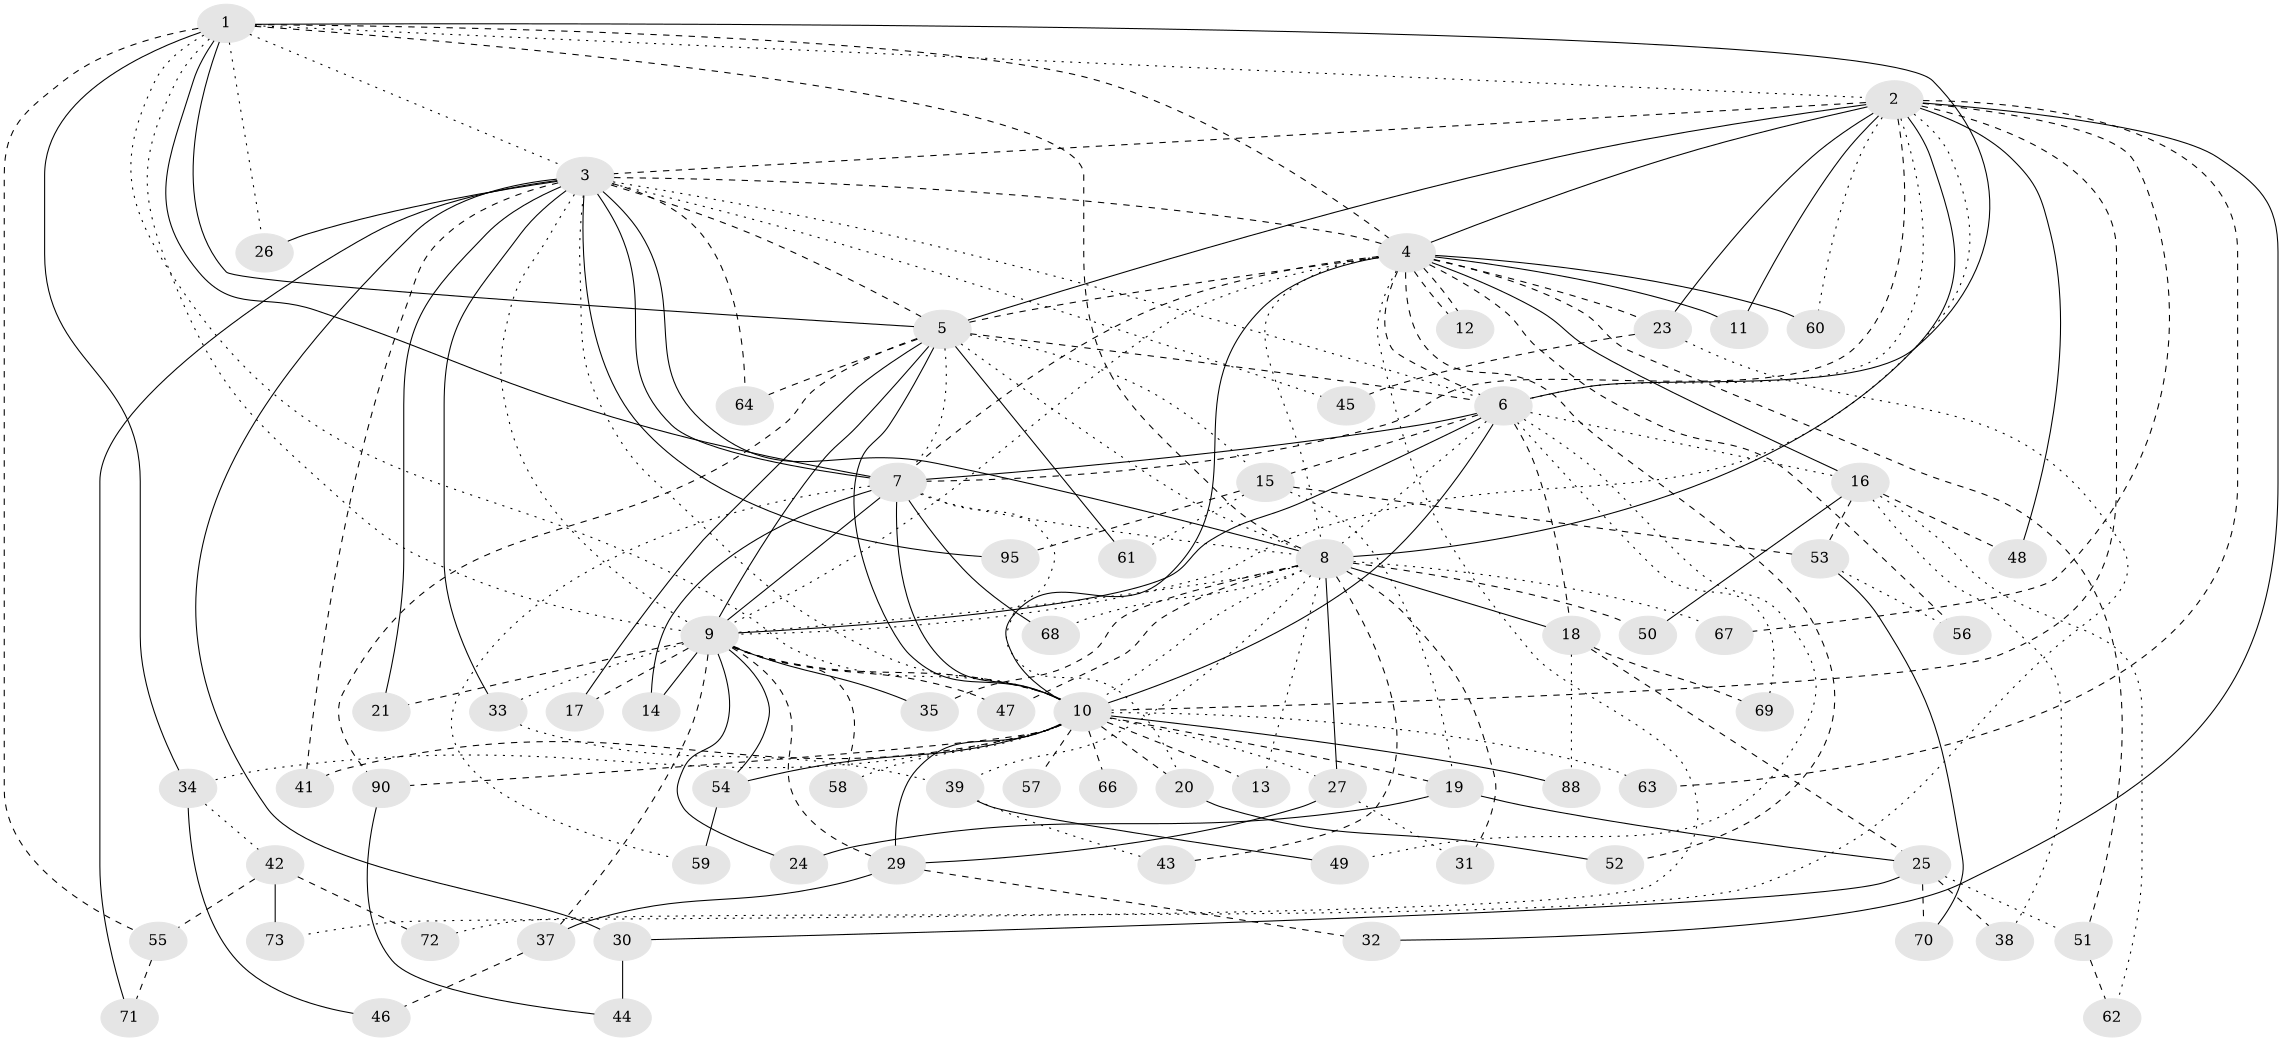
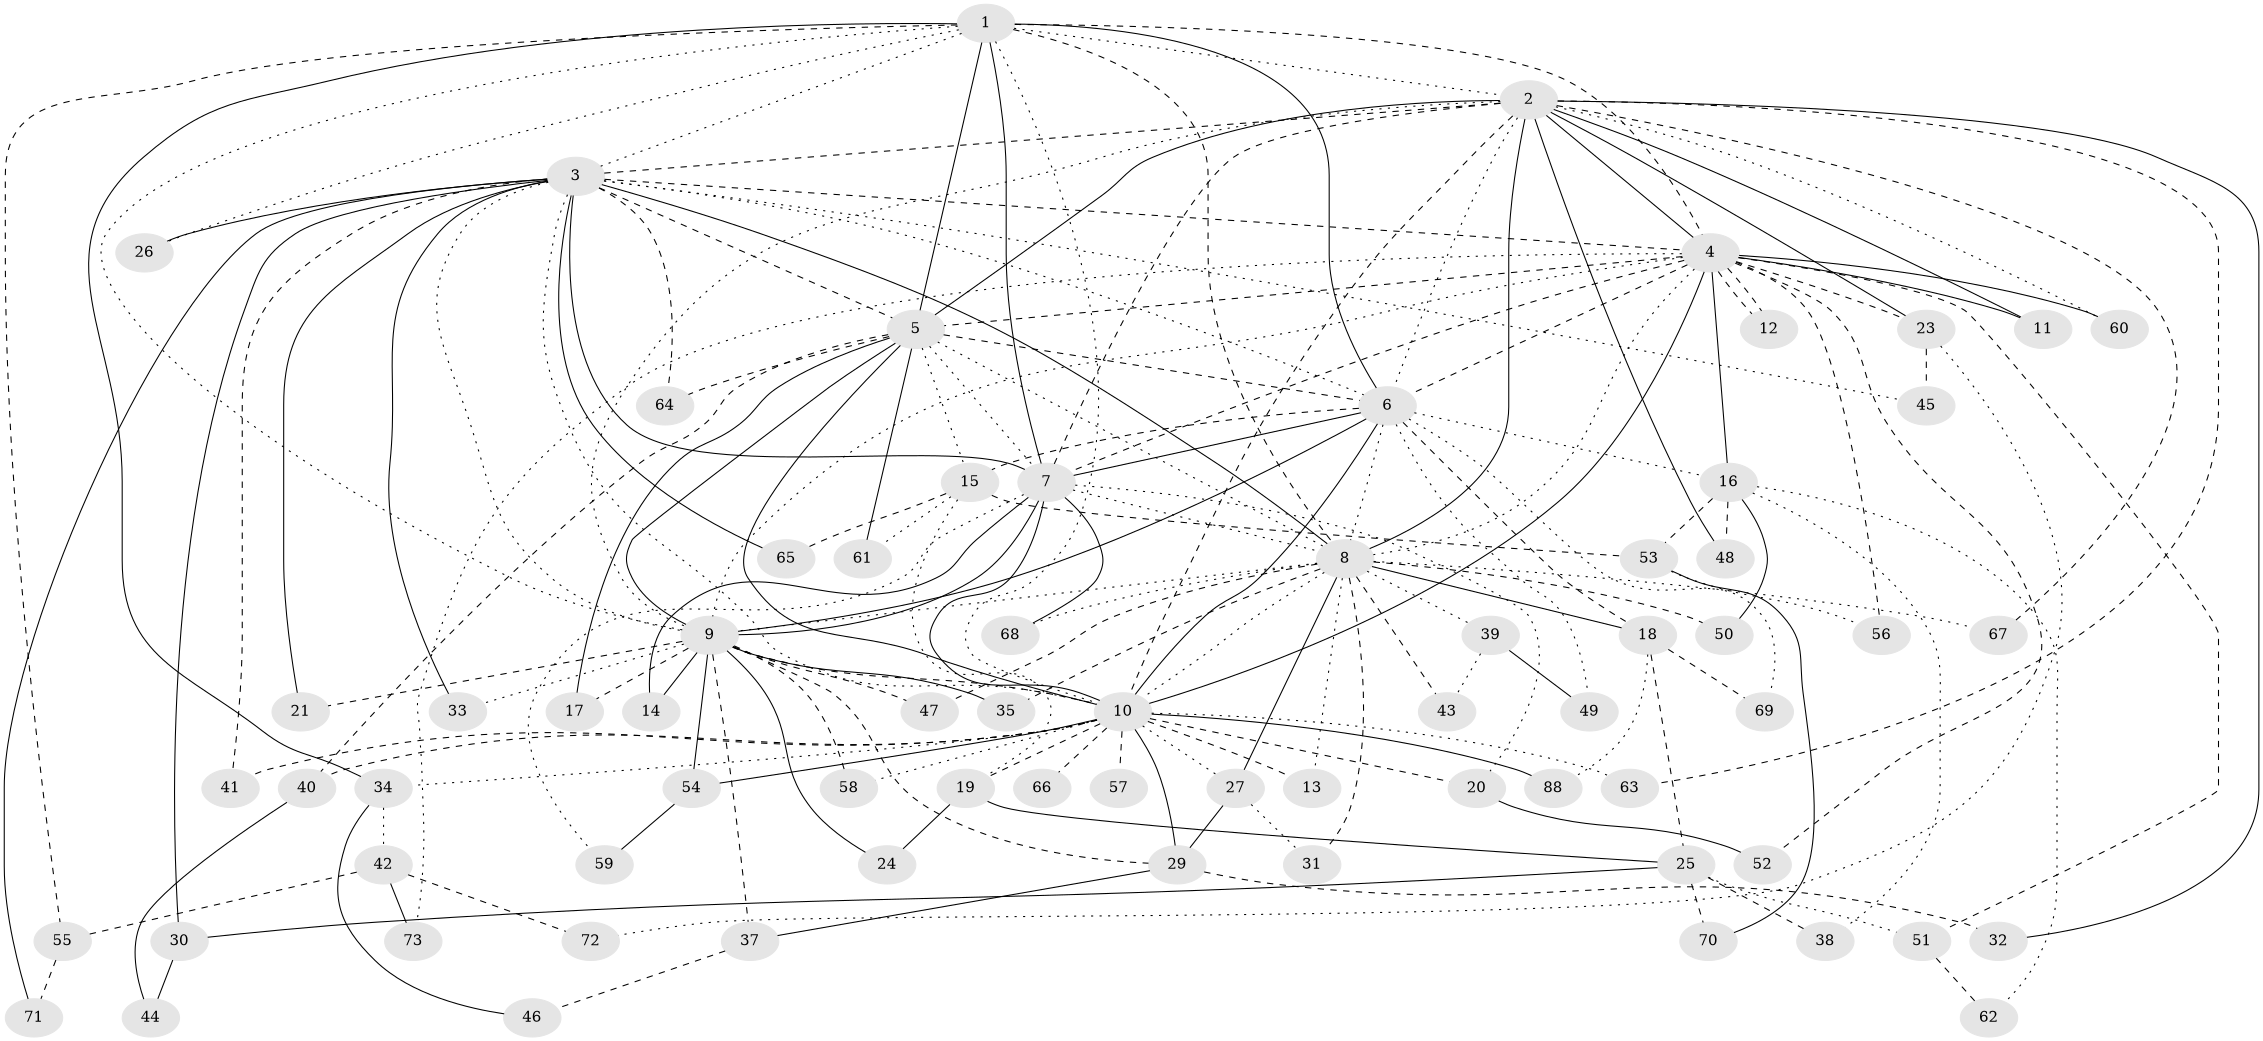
(1010, 559) -> (786, 559)
(662, 754) -> none
(381, 788) -> (307, 788)
